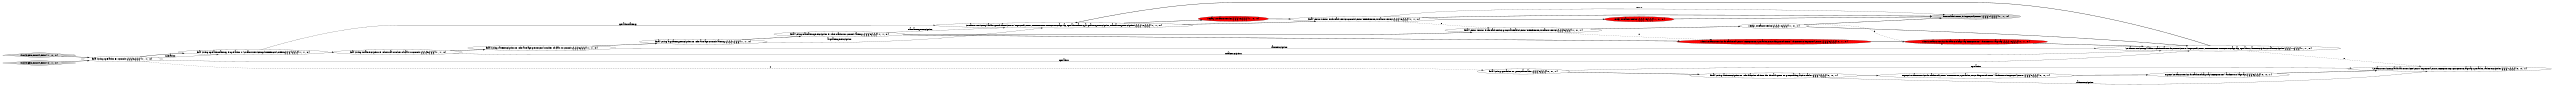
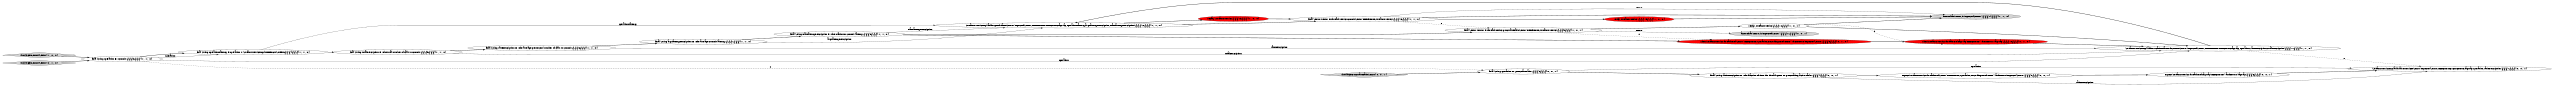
none -> (1774, 34)
none -> (1364, 75)
